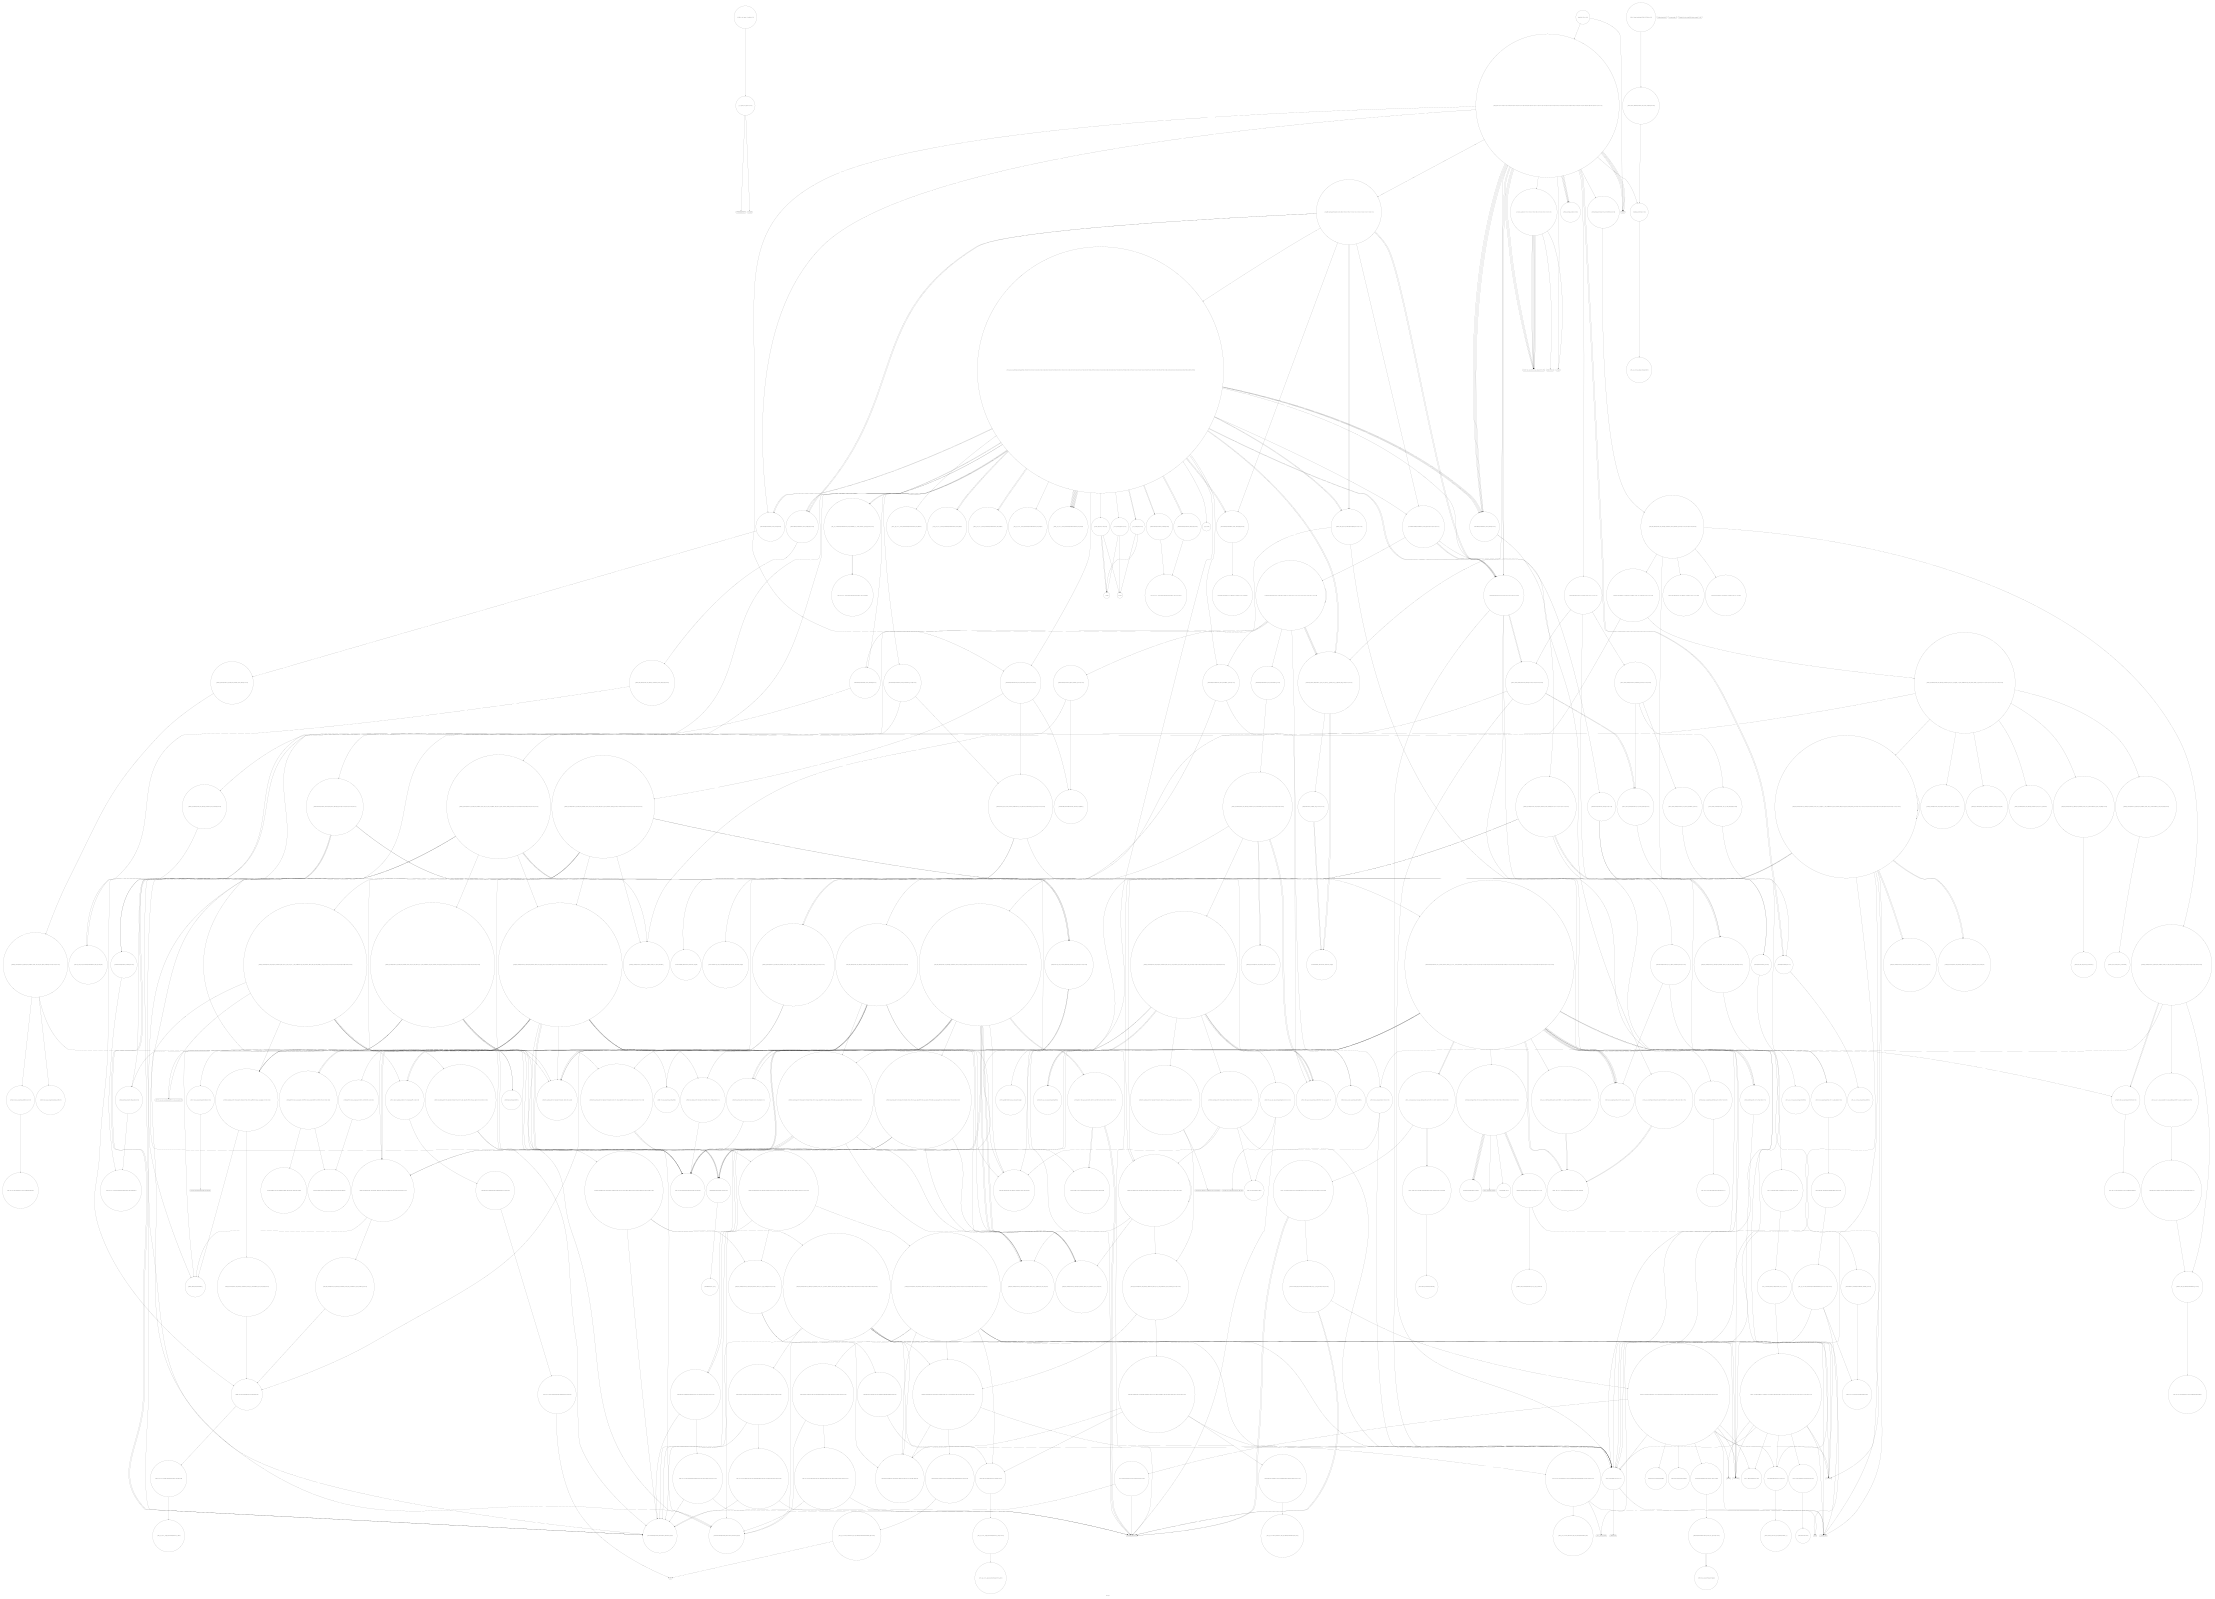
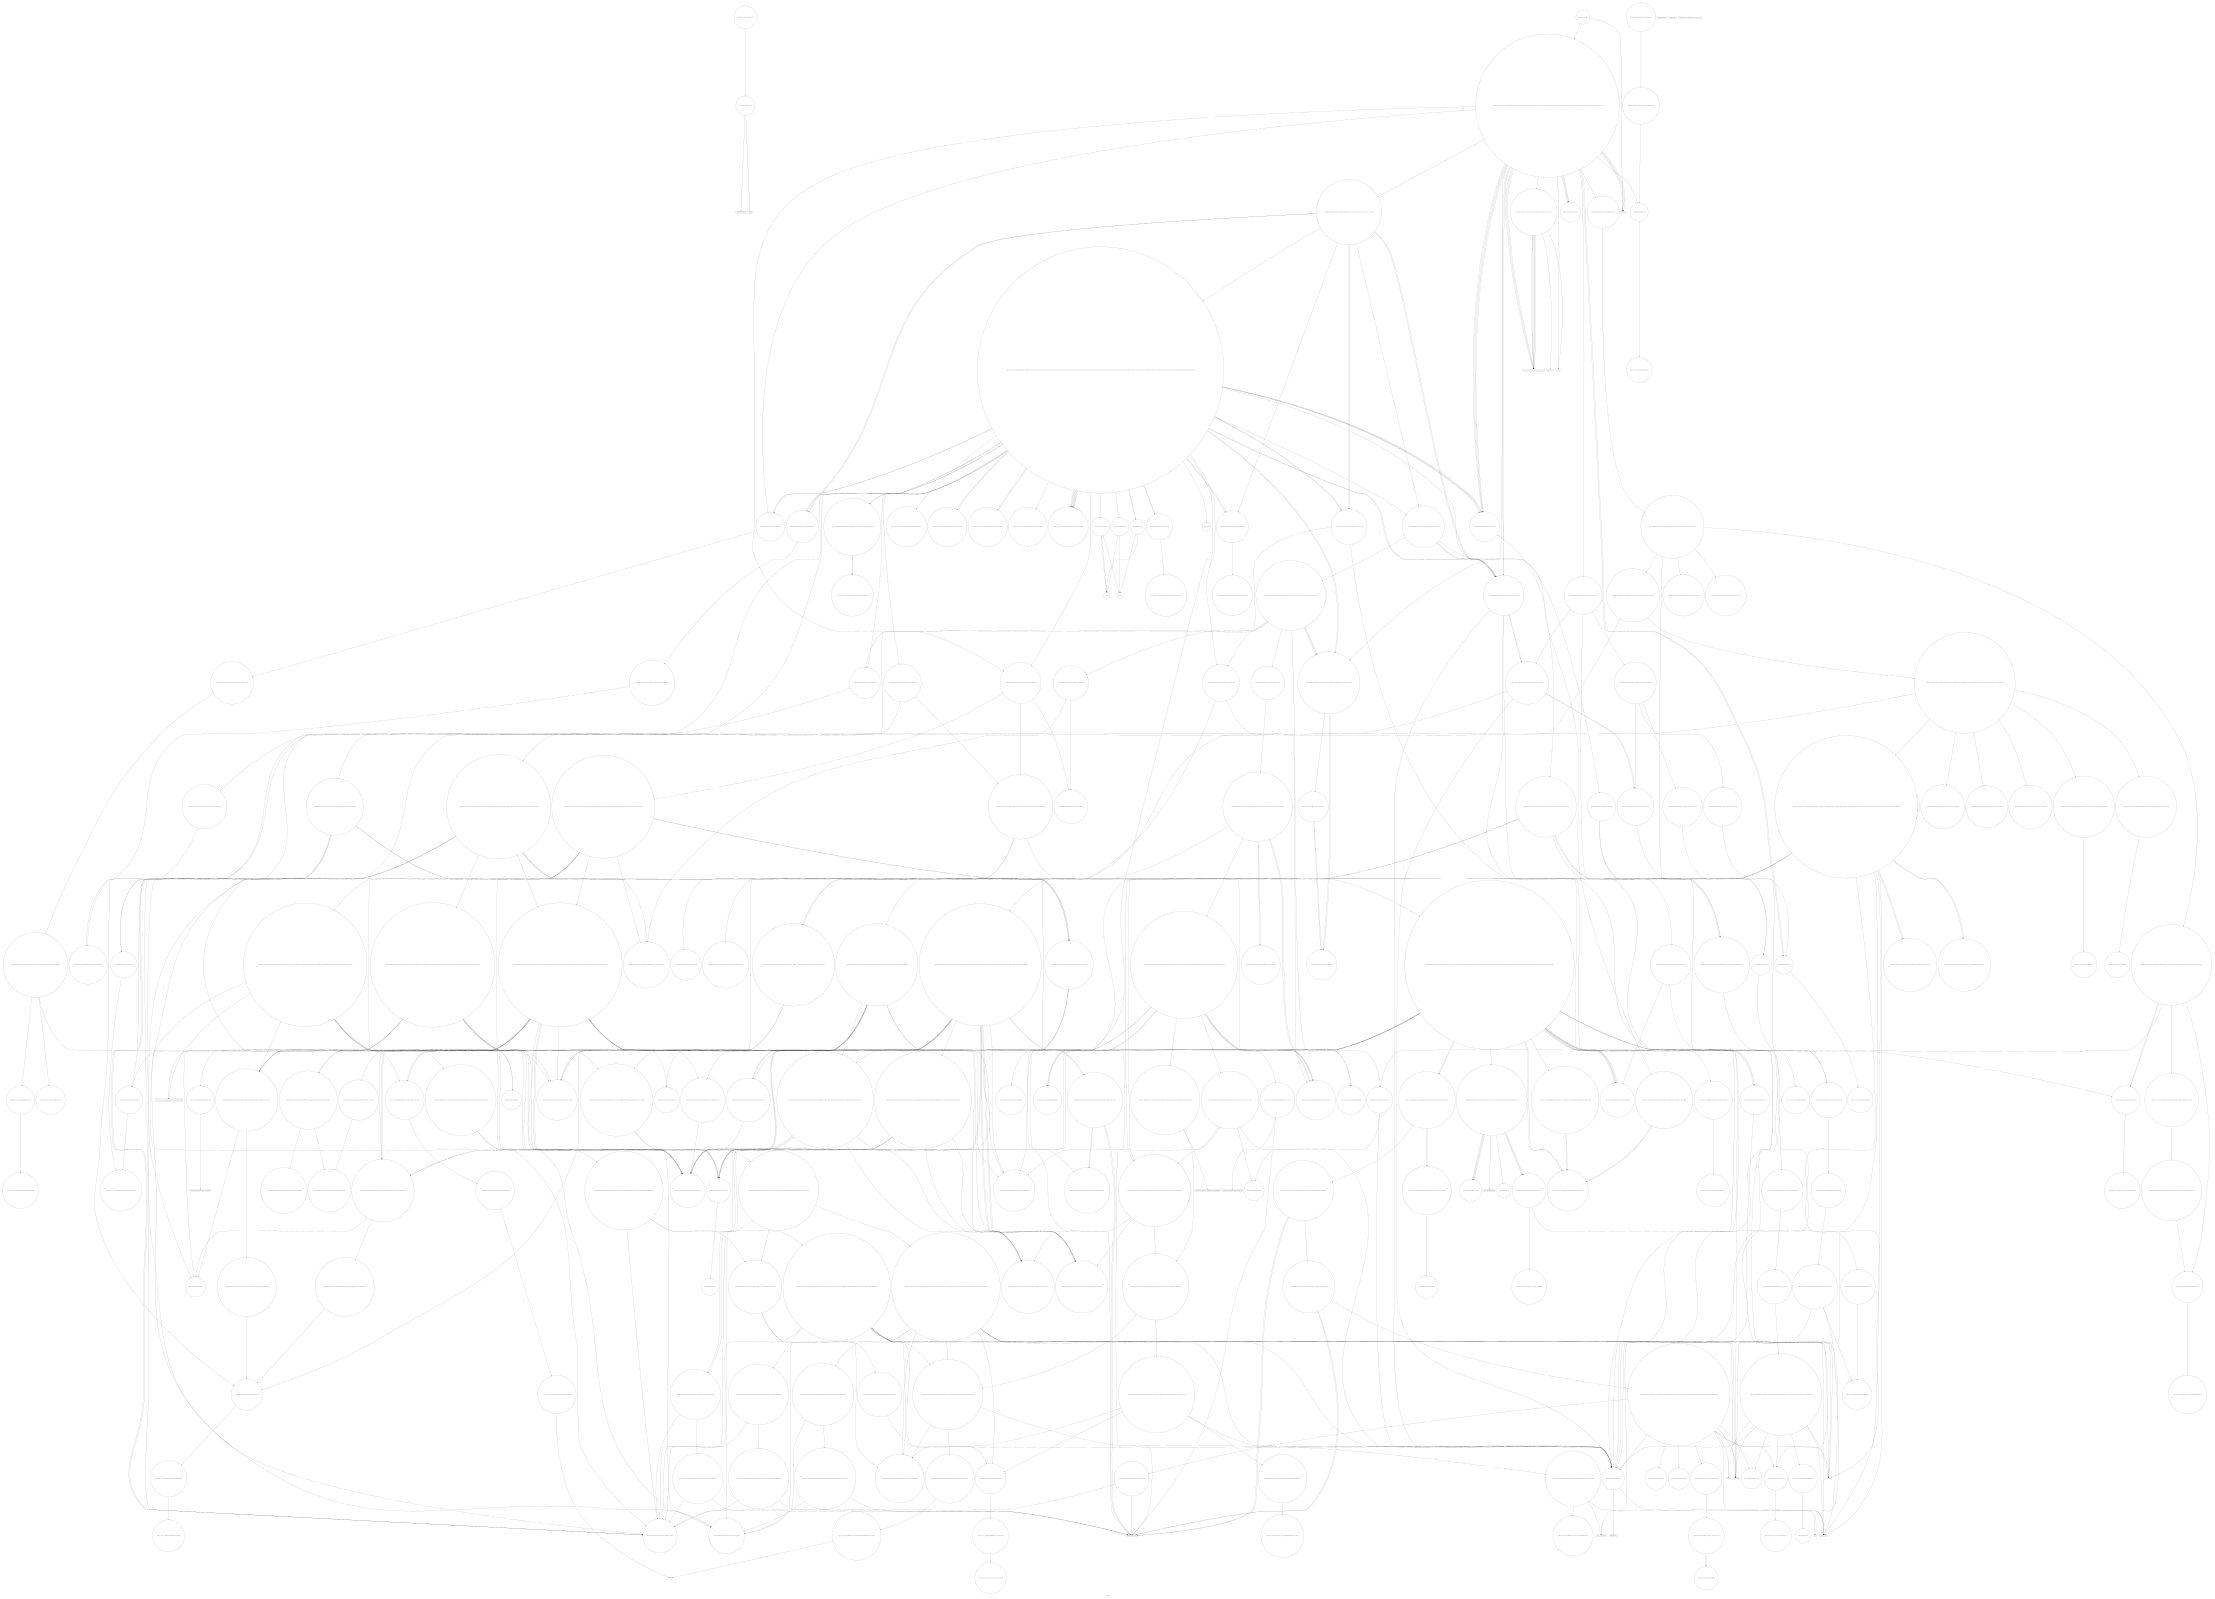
(1187, 527) -> none
